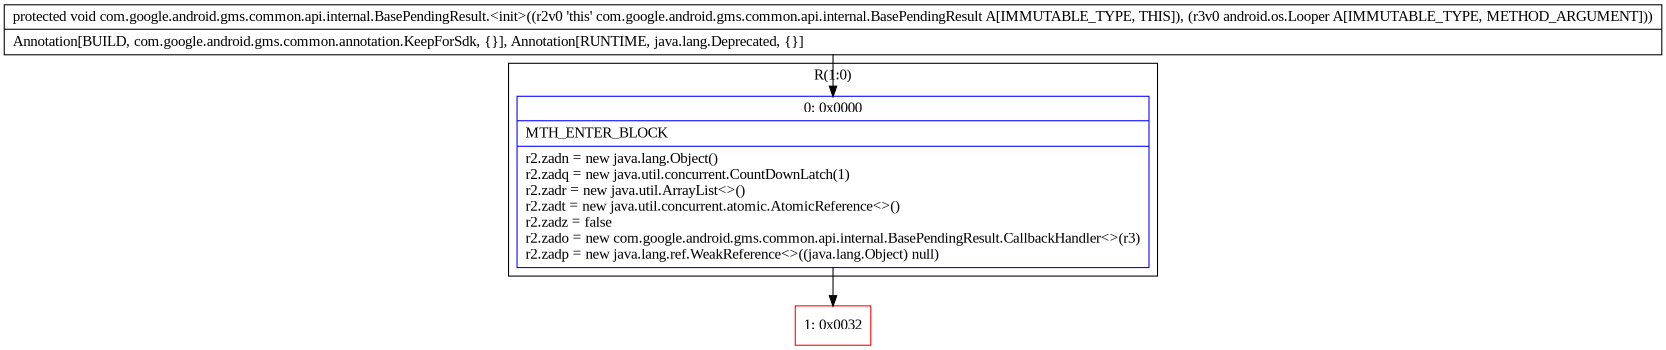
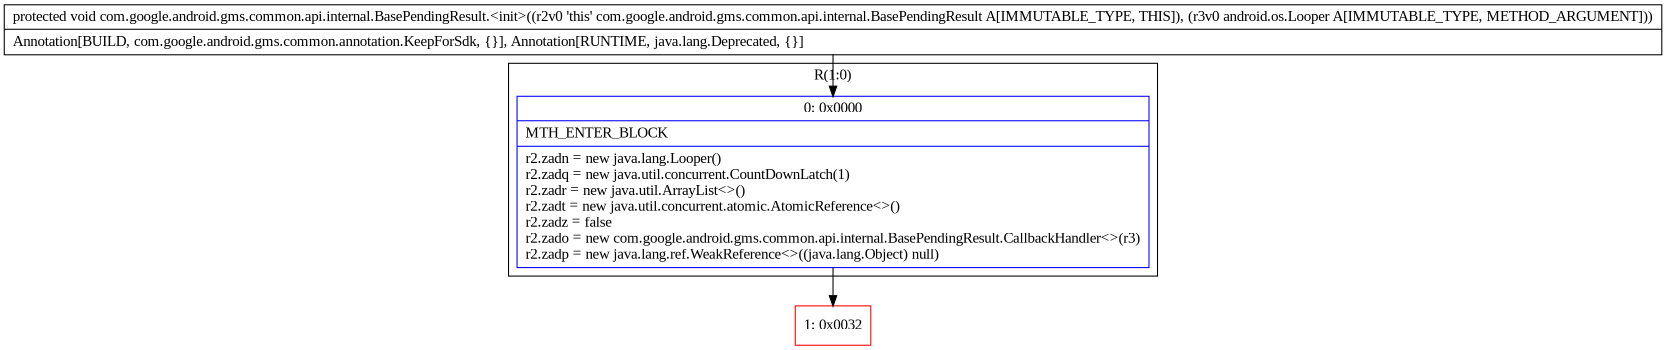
(622, 159) -> (623, 159)
